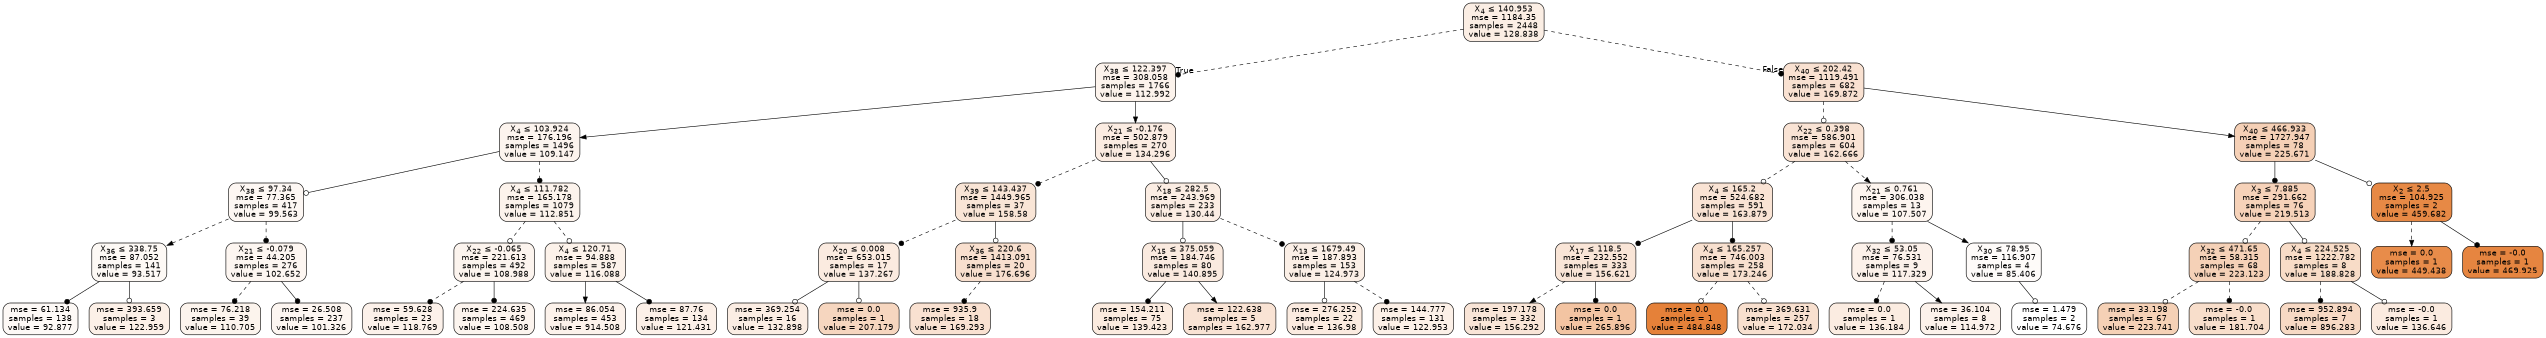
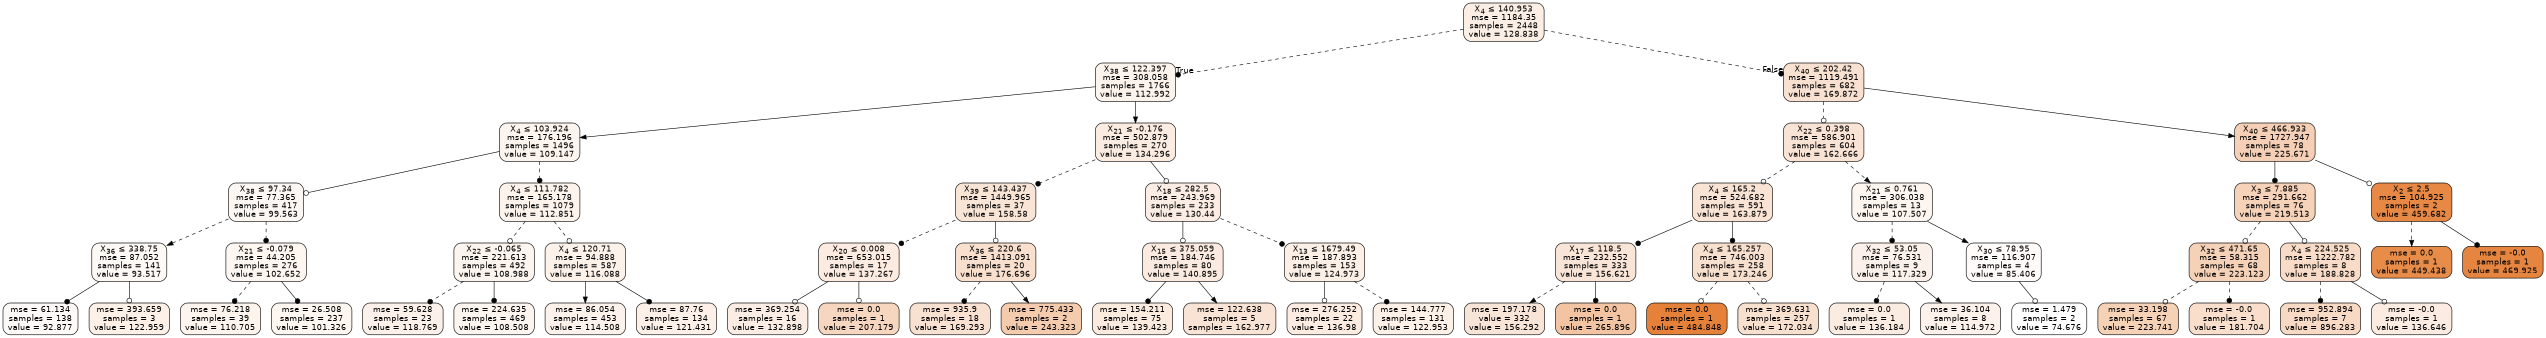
none -> (1041, 319)
(1505, 319) -> (1505, 319)
(585, 328) -> (585, 328)
